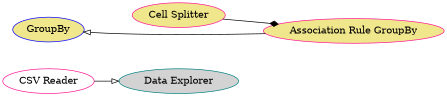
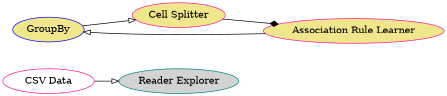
none -> (106, 23)
(354, 31) -> (354, 31)
(48, 81) -> (48, 81)
(179, 81) -> (179, 81)
